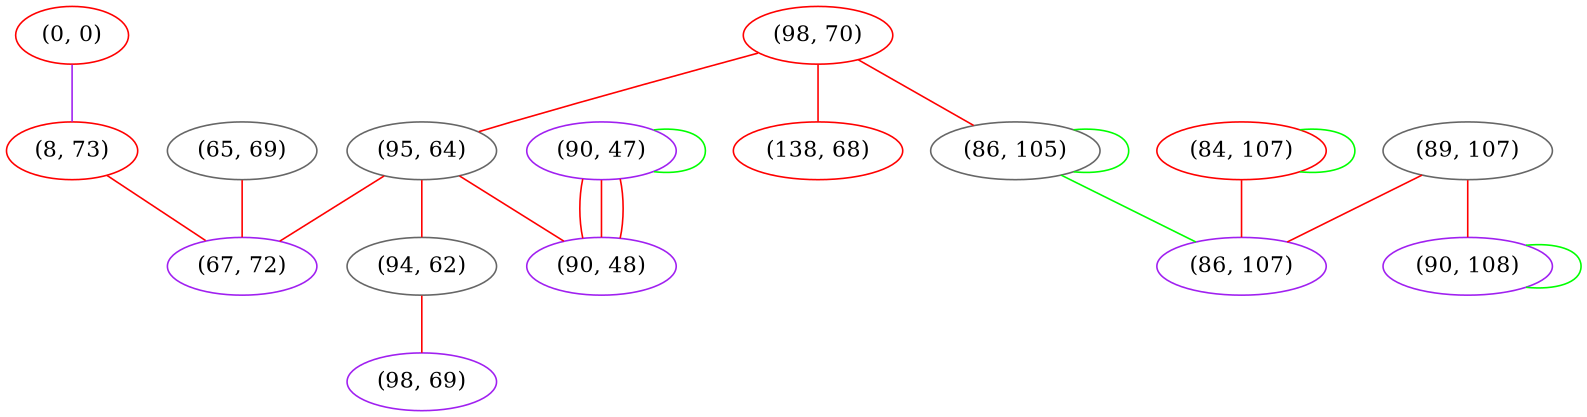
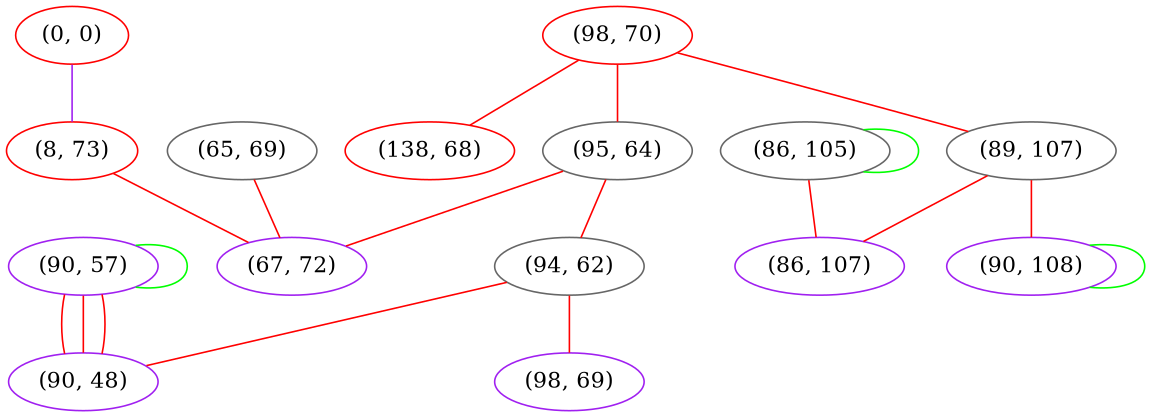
(916, 93) -> (823, 92)
(601, 151) -> (83, 266)
(1242, 151) -> none
(512, 209) -> (327, 324)
(1128, 209) -> (812, 209)
